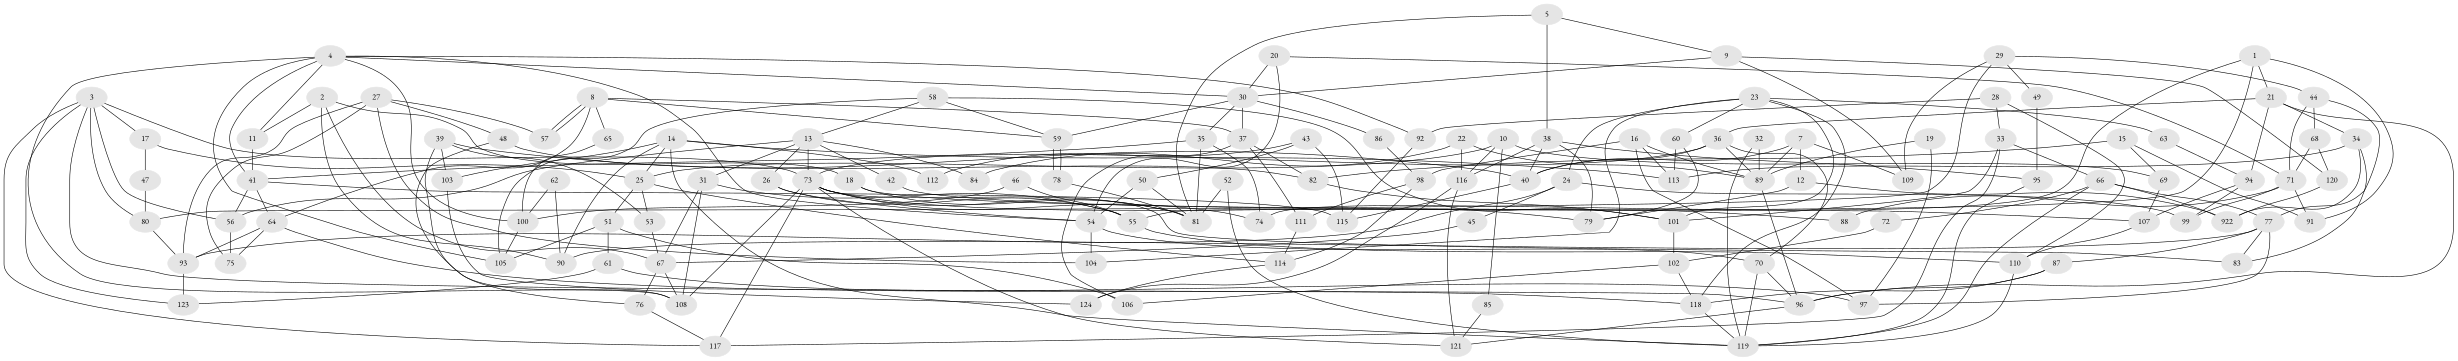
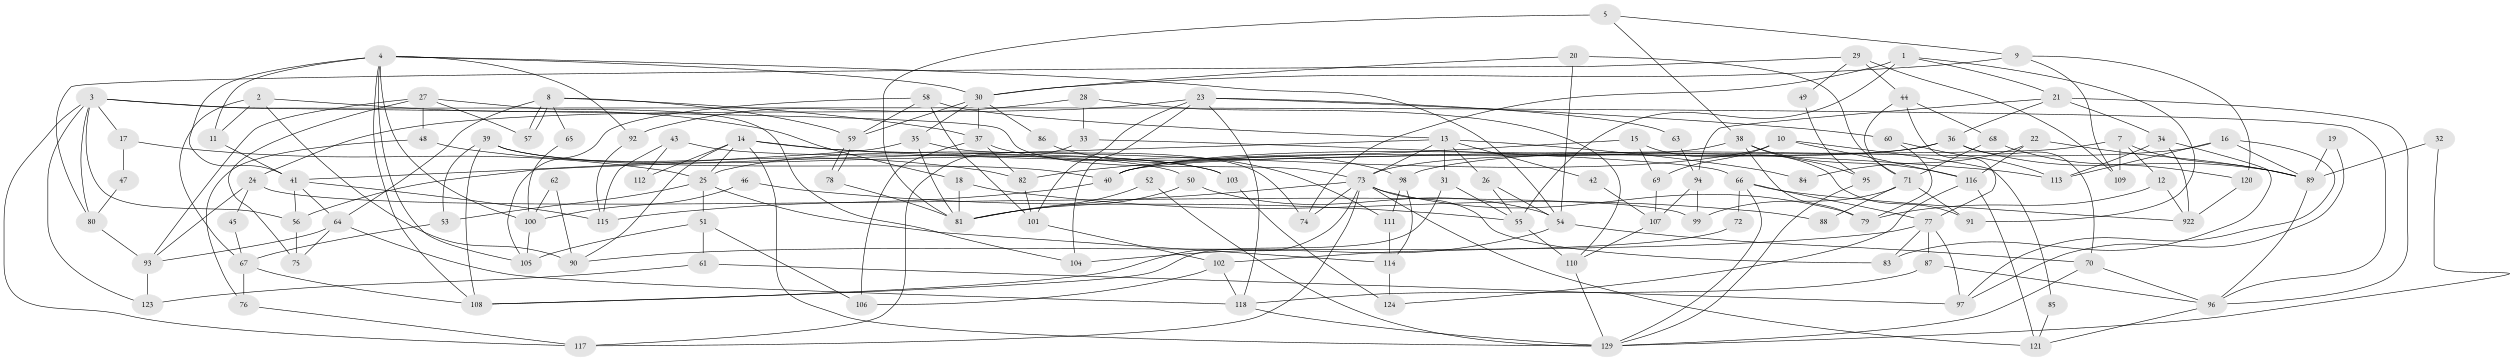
(1863, 205) -> none
(682, 222) -> none
(1743, 346) -> (1607, 346)
